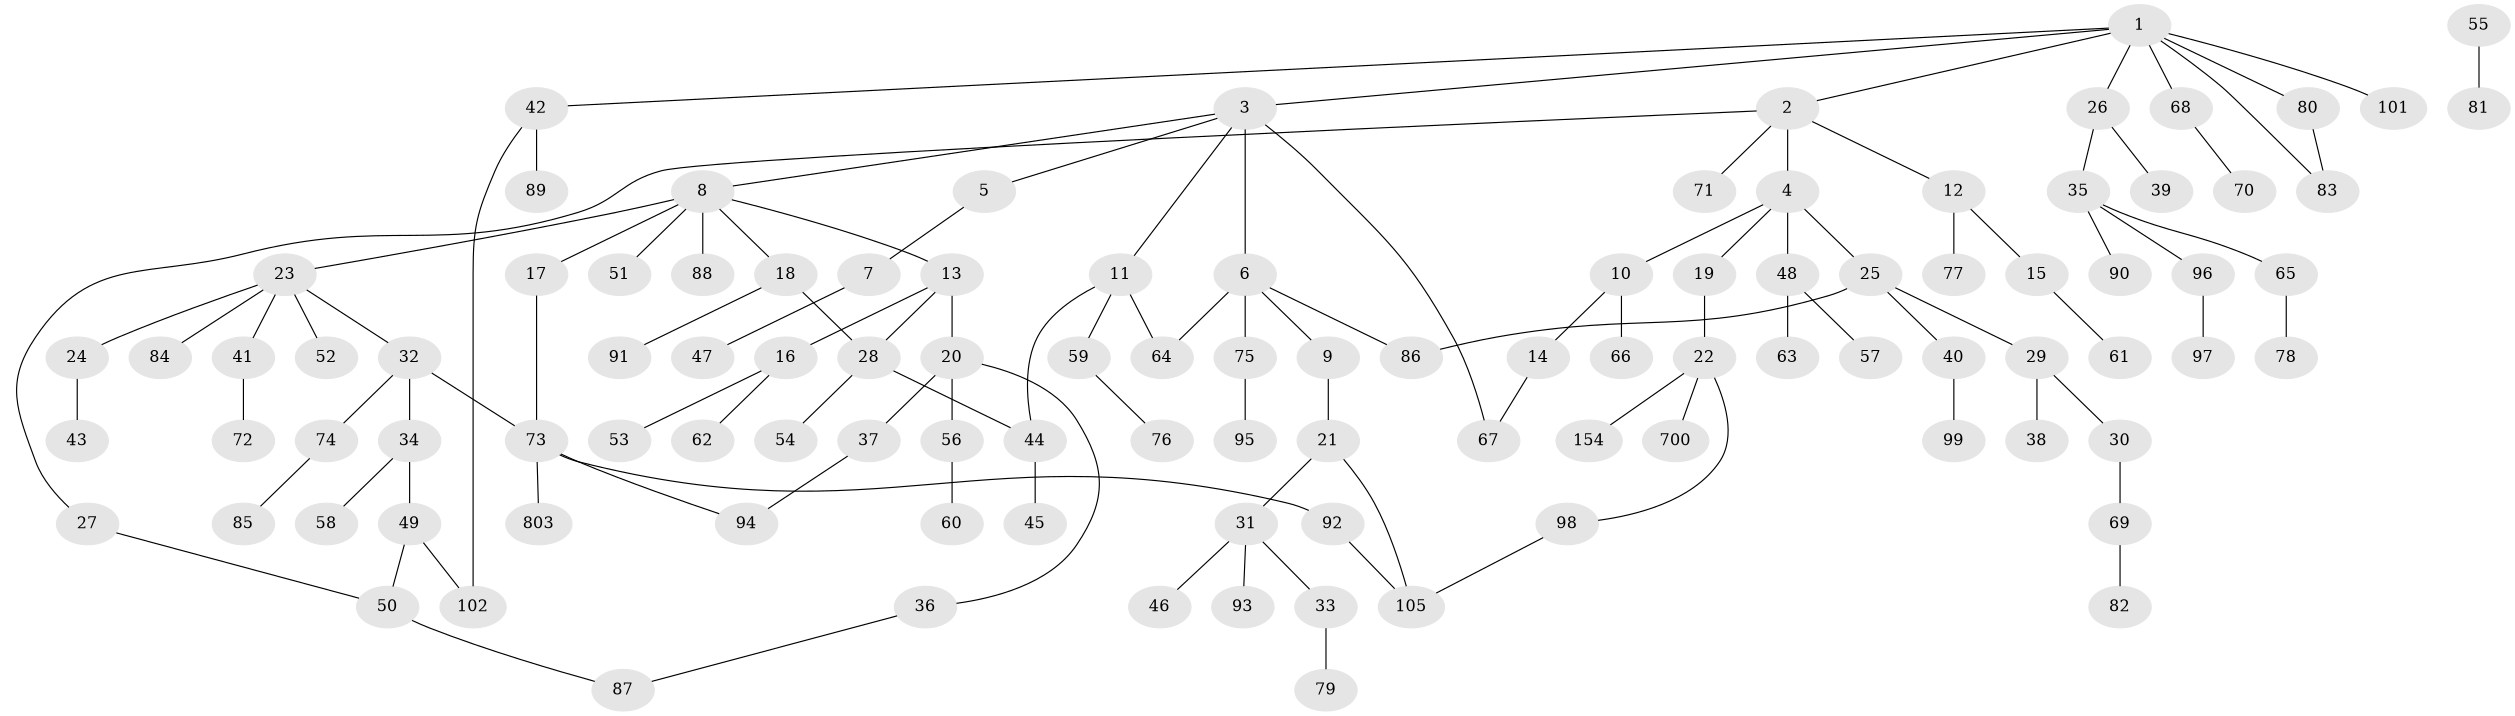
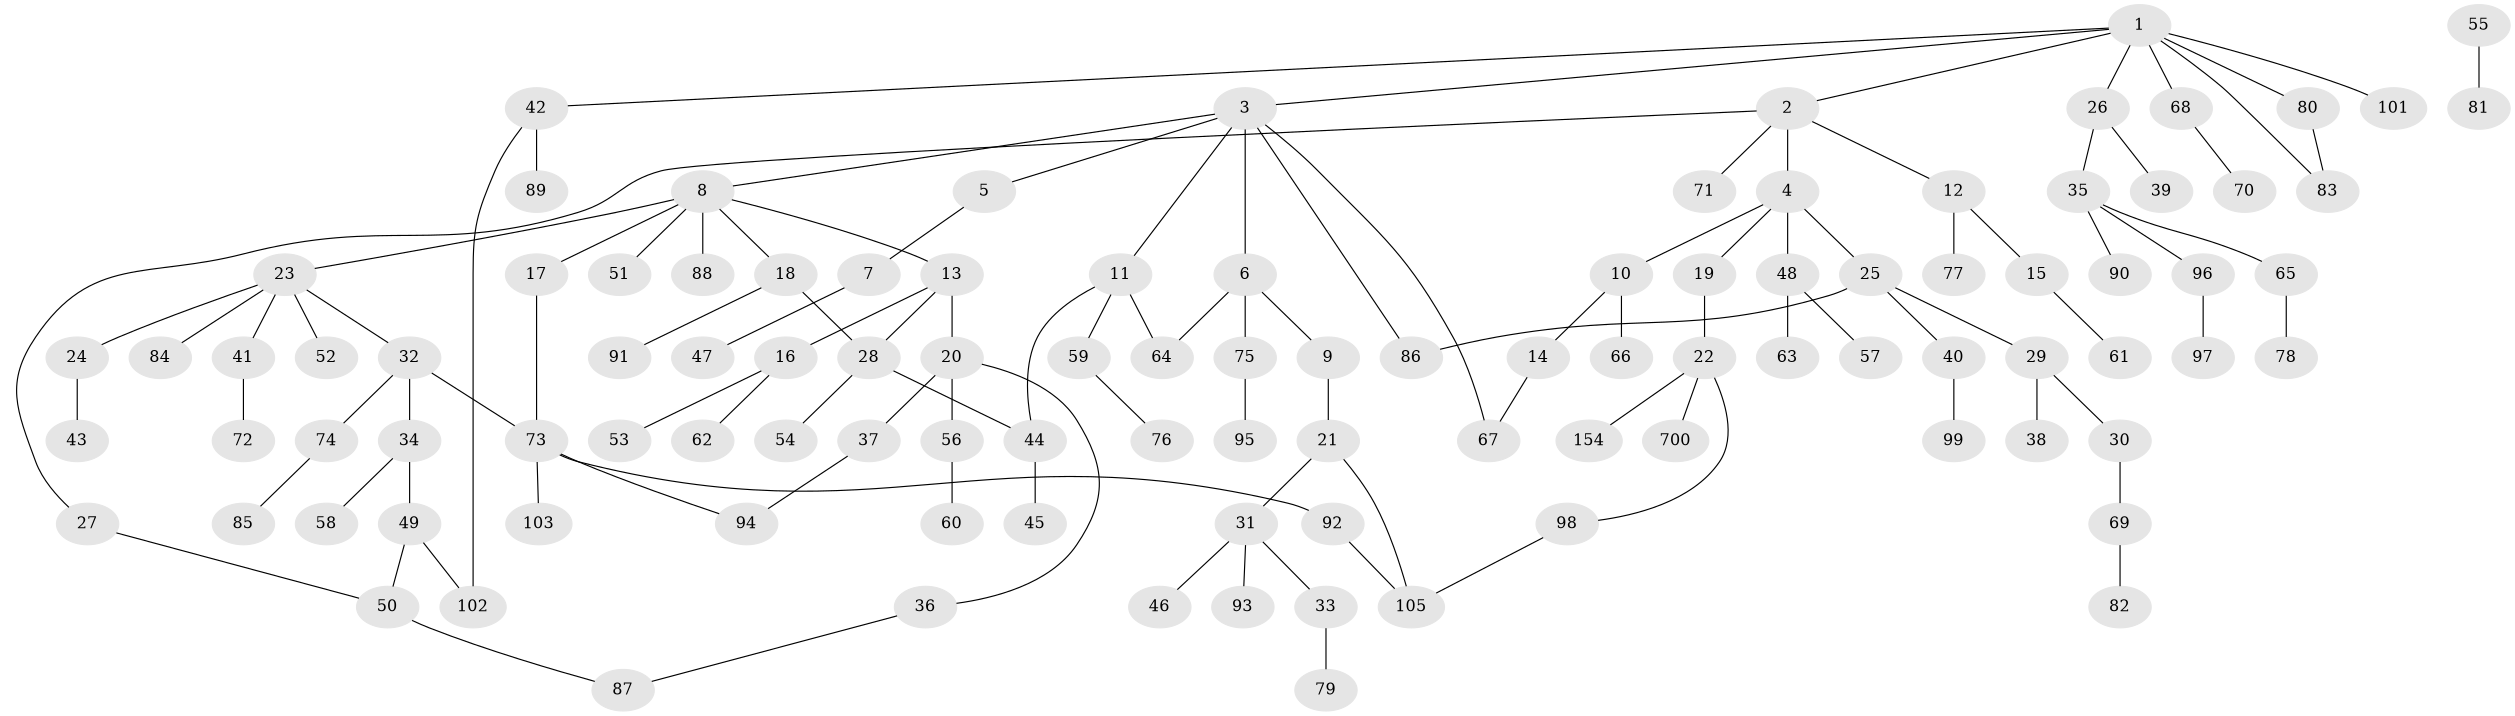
(1328, 316) -> (1328, 233)
(539, 524) -> (539, 524)
